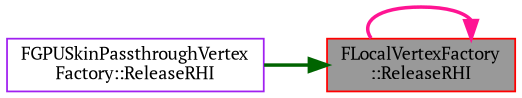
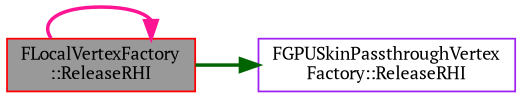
(287, 65) -> (218, 65)
